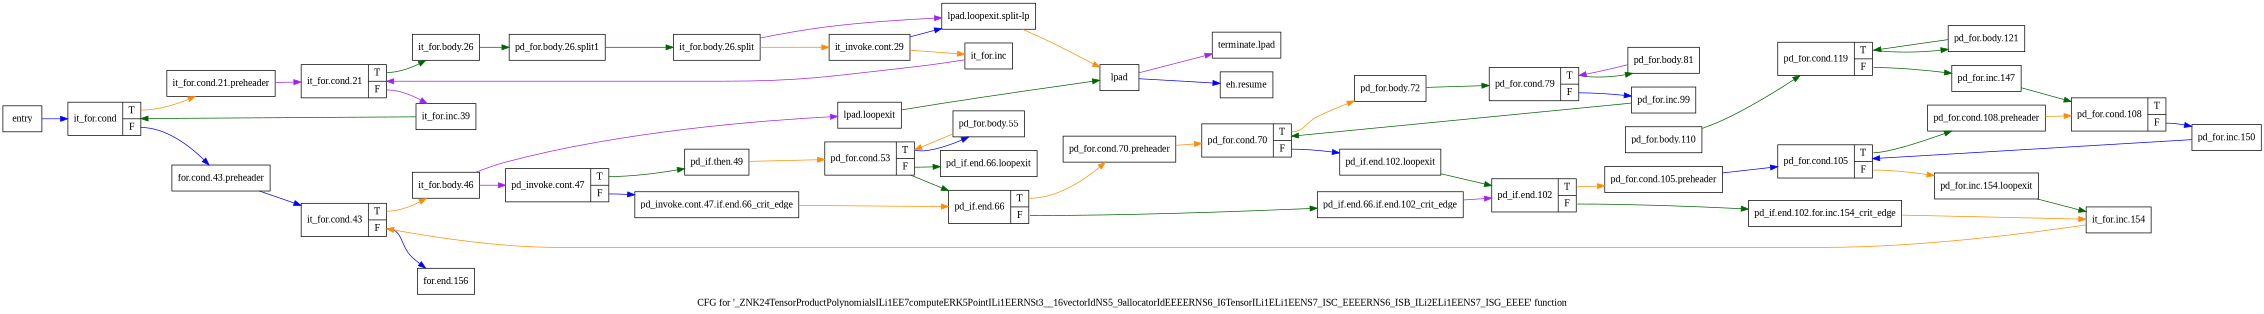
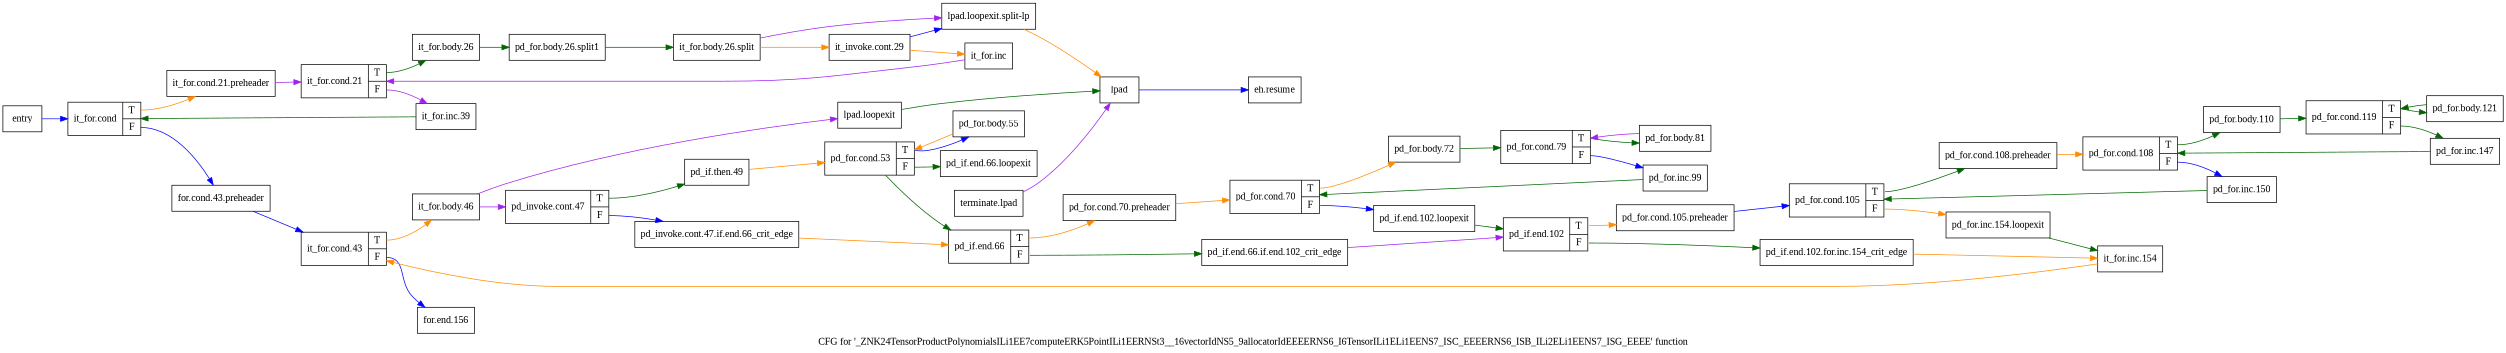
(1172, 64) -> (1069, 155)
none -> (2196, 142)
(2036, 149) -> (2049, 195)
